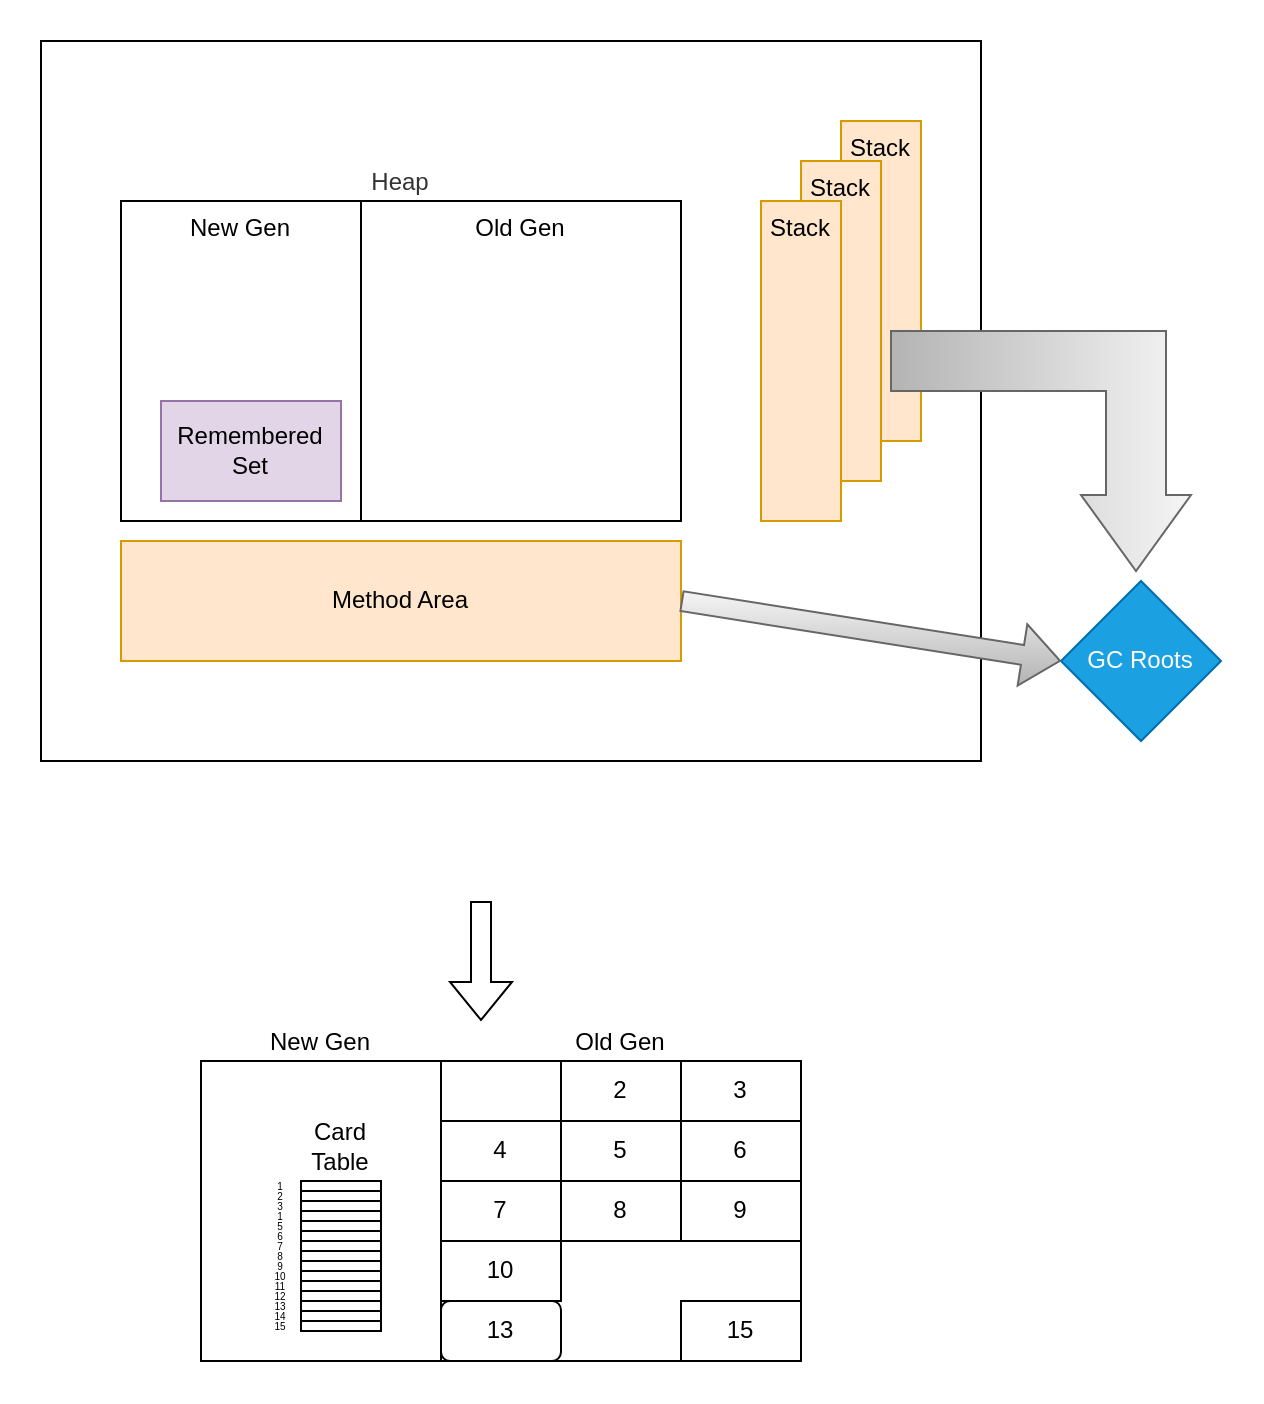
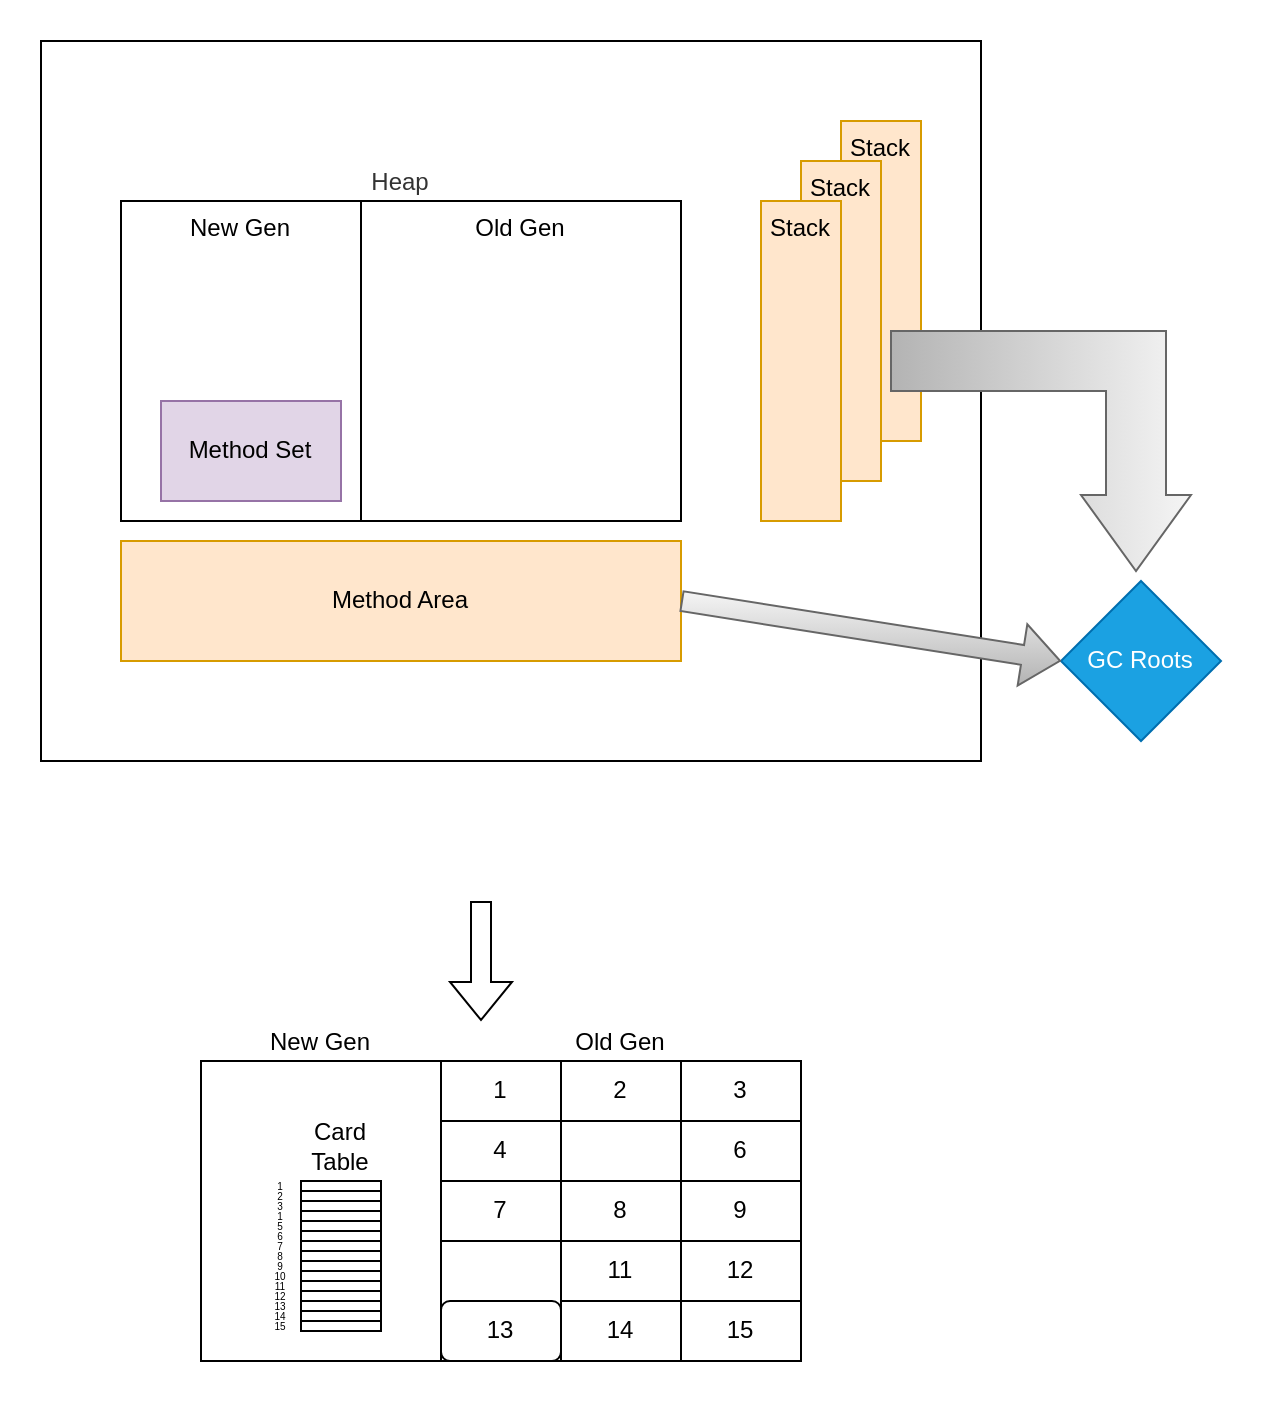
(251, 451) -> (251, 451)
none -> (501, 1091)
(621, 1151) -> none
(501, 1271) -> none
none -> (621, 1271)
none -> (741, 1271)
none -> (621, 1331)
